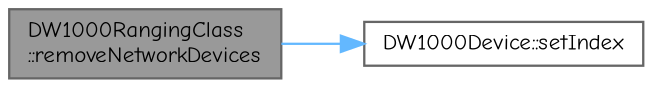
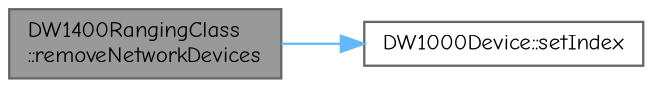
(145, 44) -> (145, 44)
